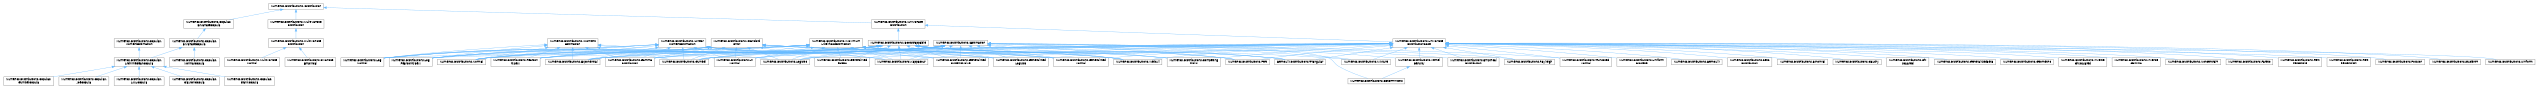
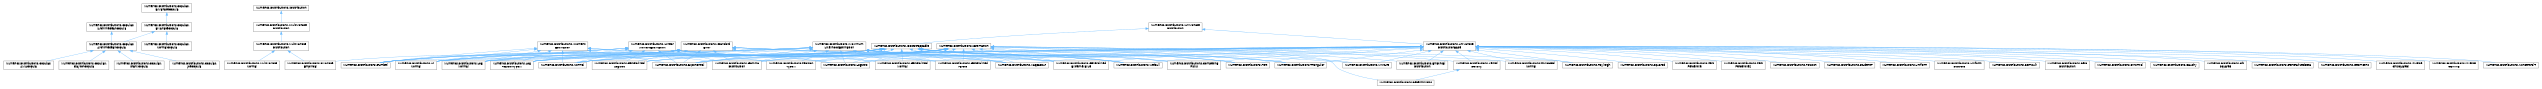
(255, 15) -> none
(599, 15) -> none
(139, 43) -> (112, 27)
(1219, 48) -> none
(624, 53) -> (421, 56)
(1300, 62) -> (1301, 65)
(2249, 62) -> (1643, 65)
(29, 81) -> none
